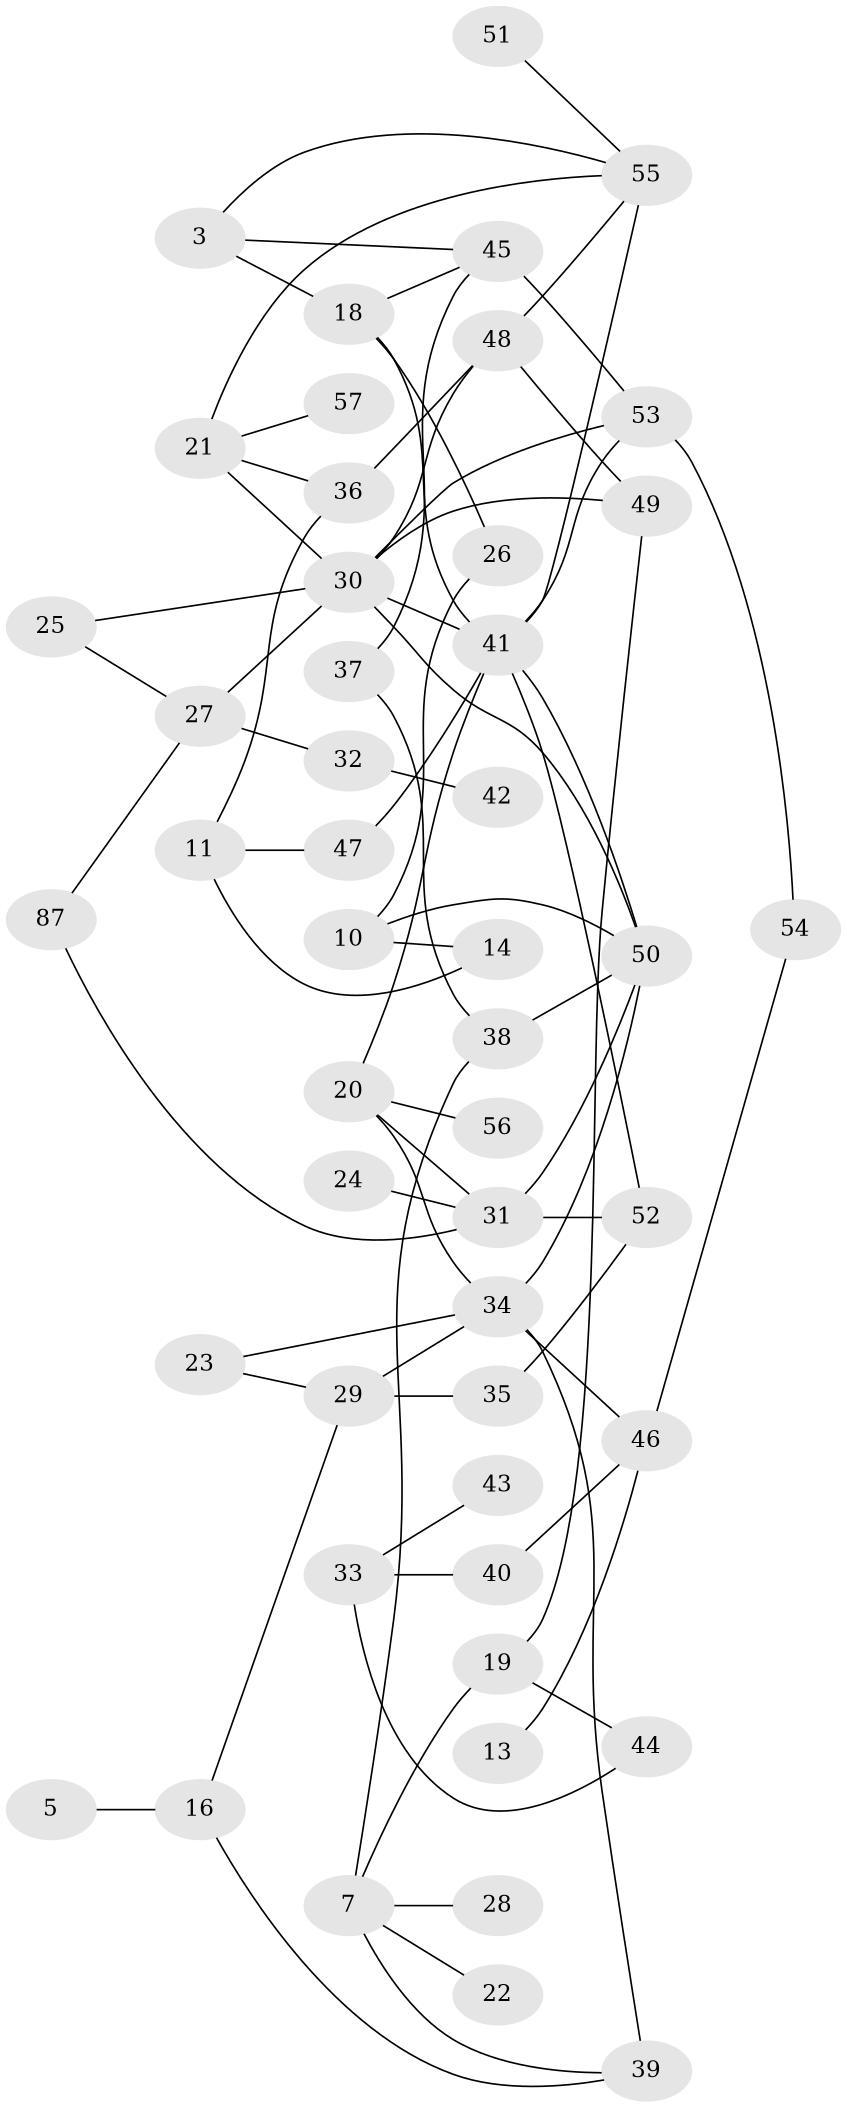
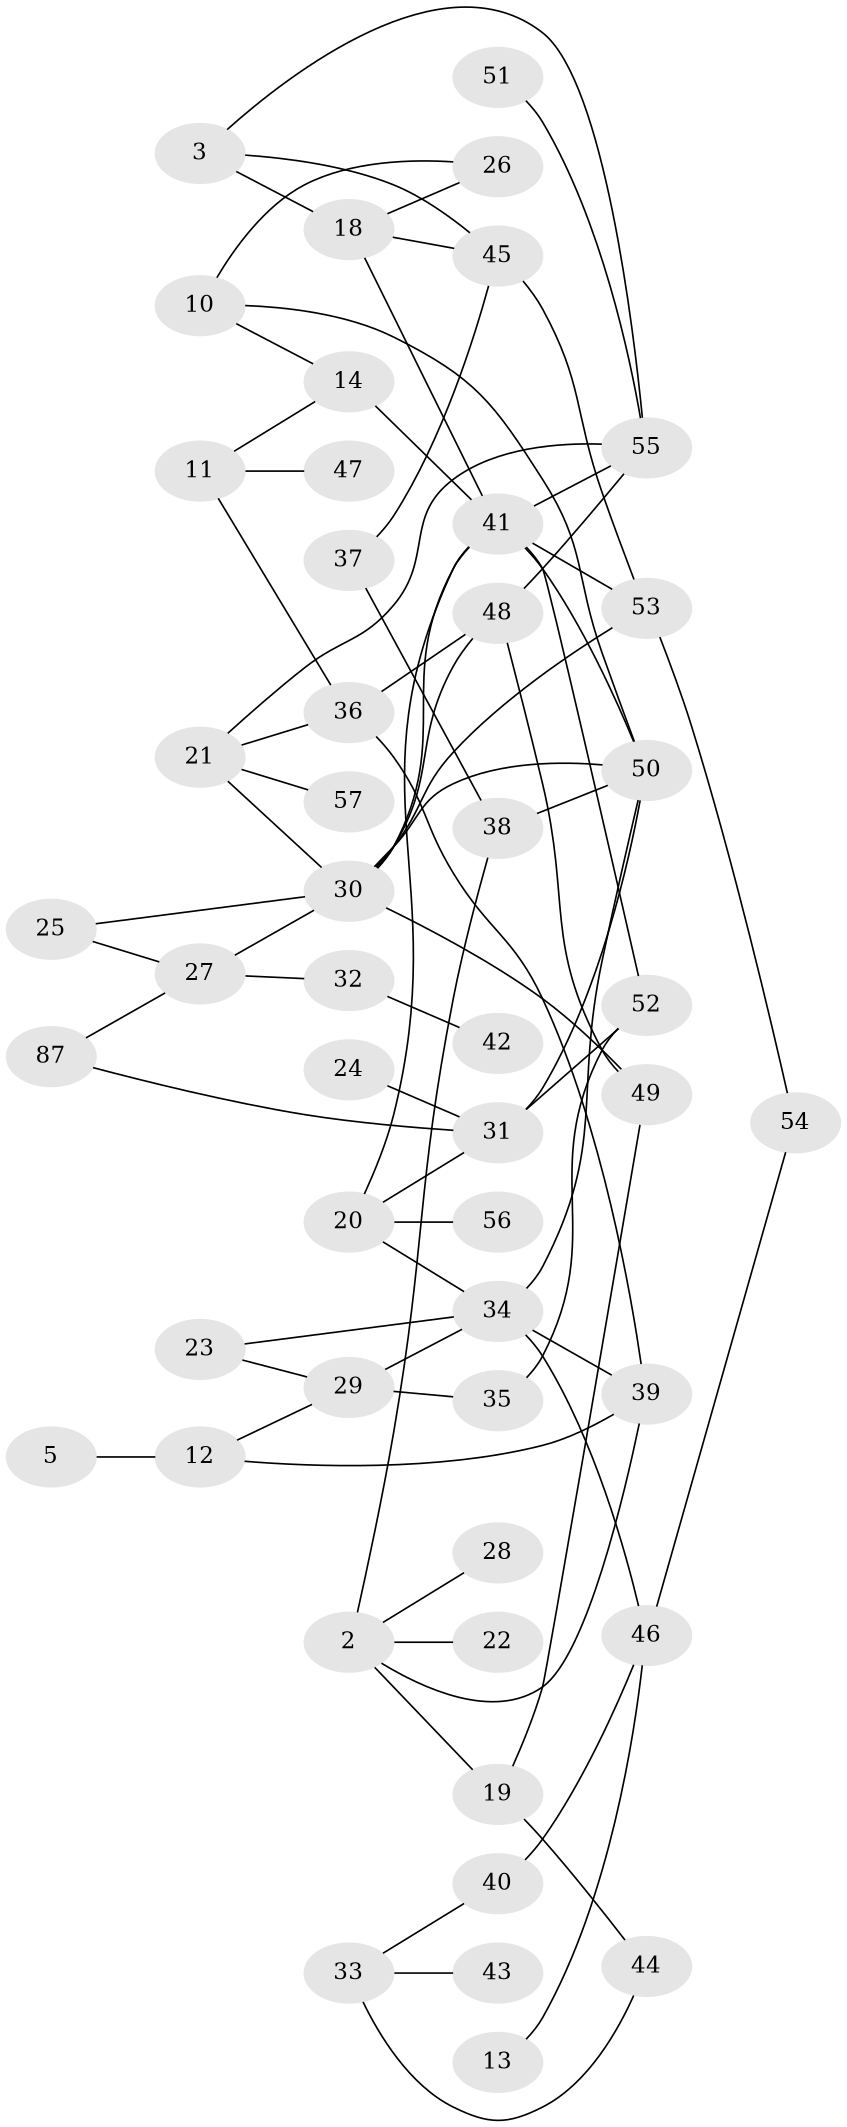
(435, 748) -> (419, 448)
none -> (556, 1030)
(200, 1810) -> (200, 1457)
(349, 1906) -> (349, 1642)
